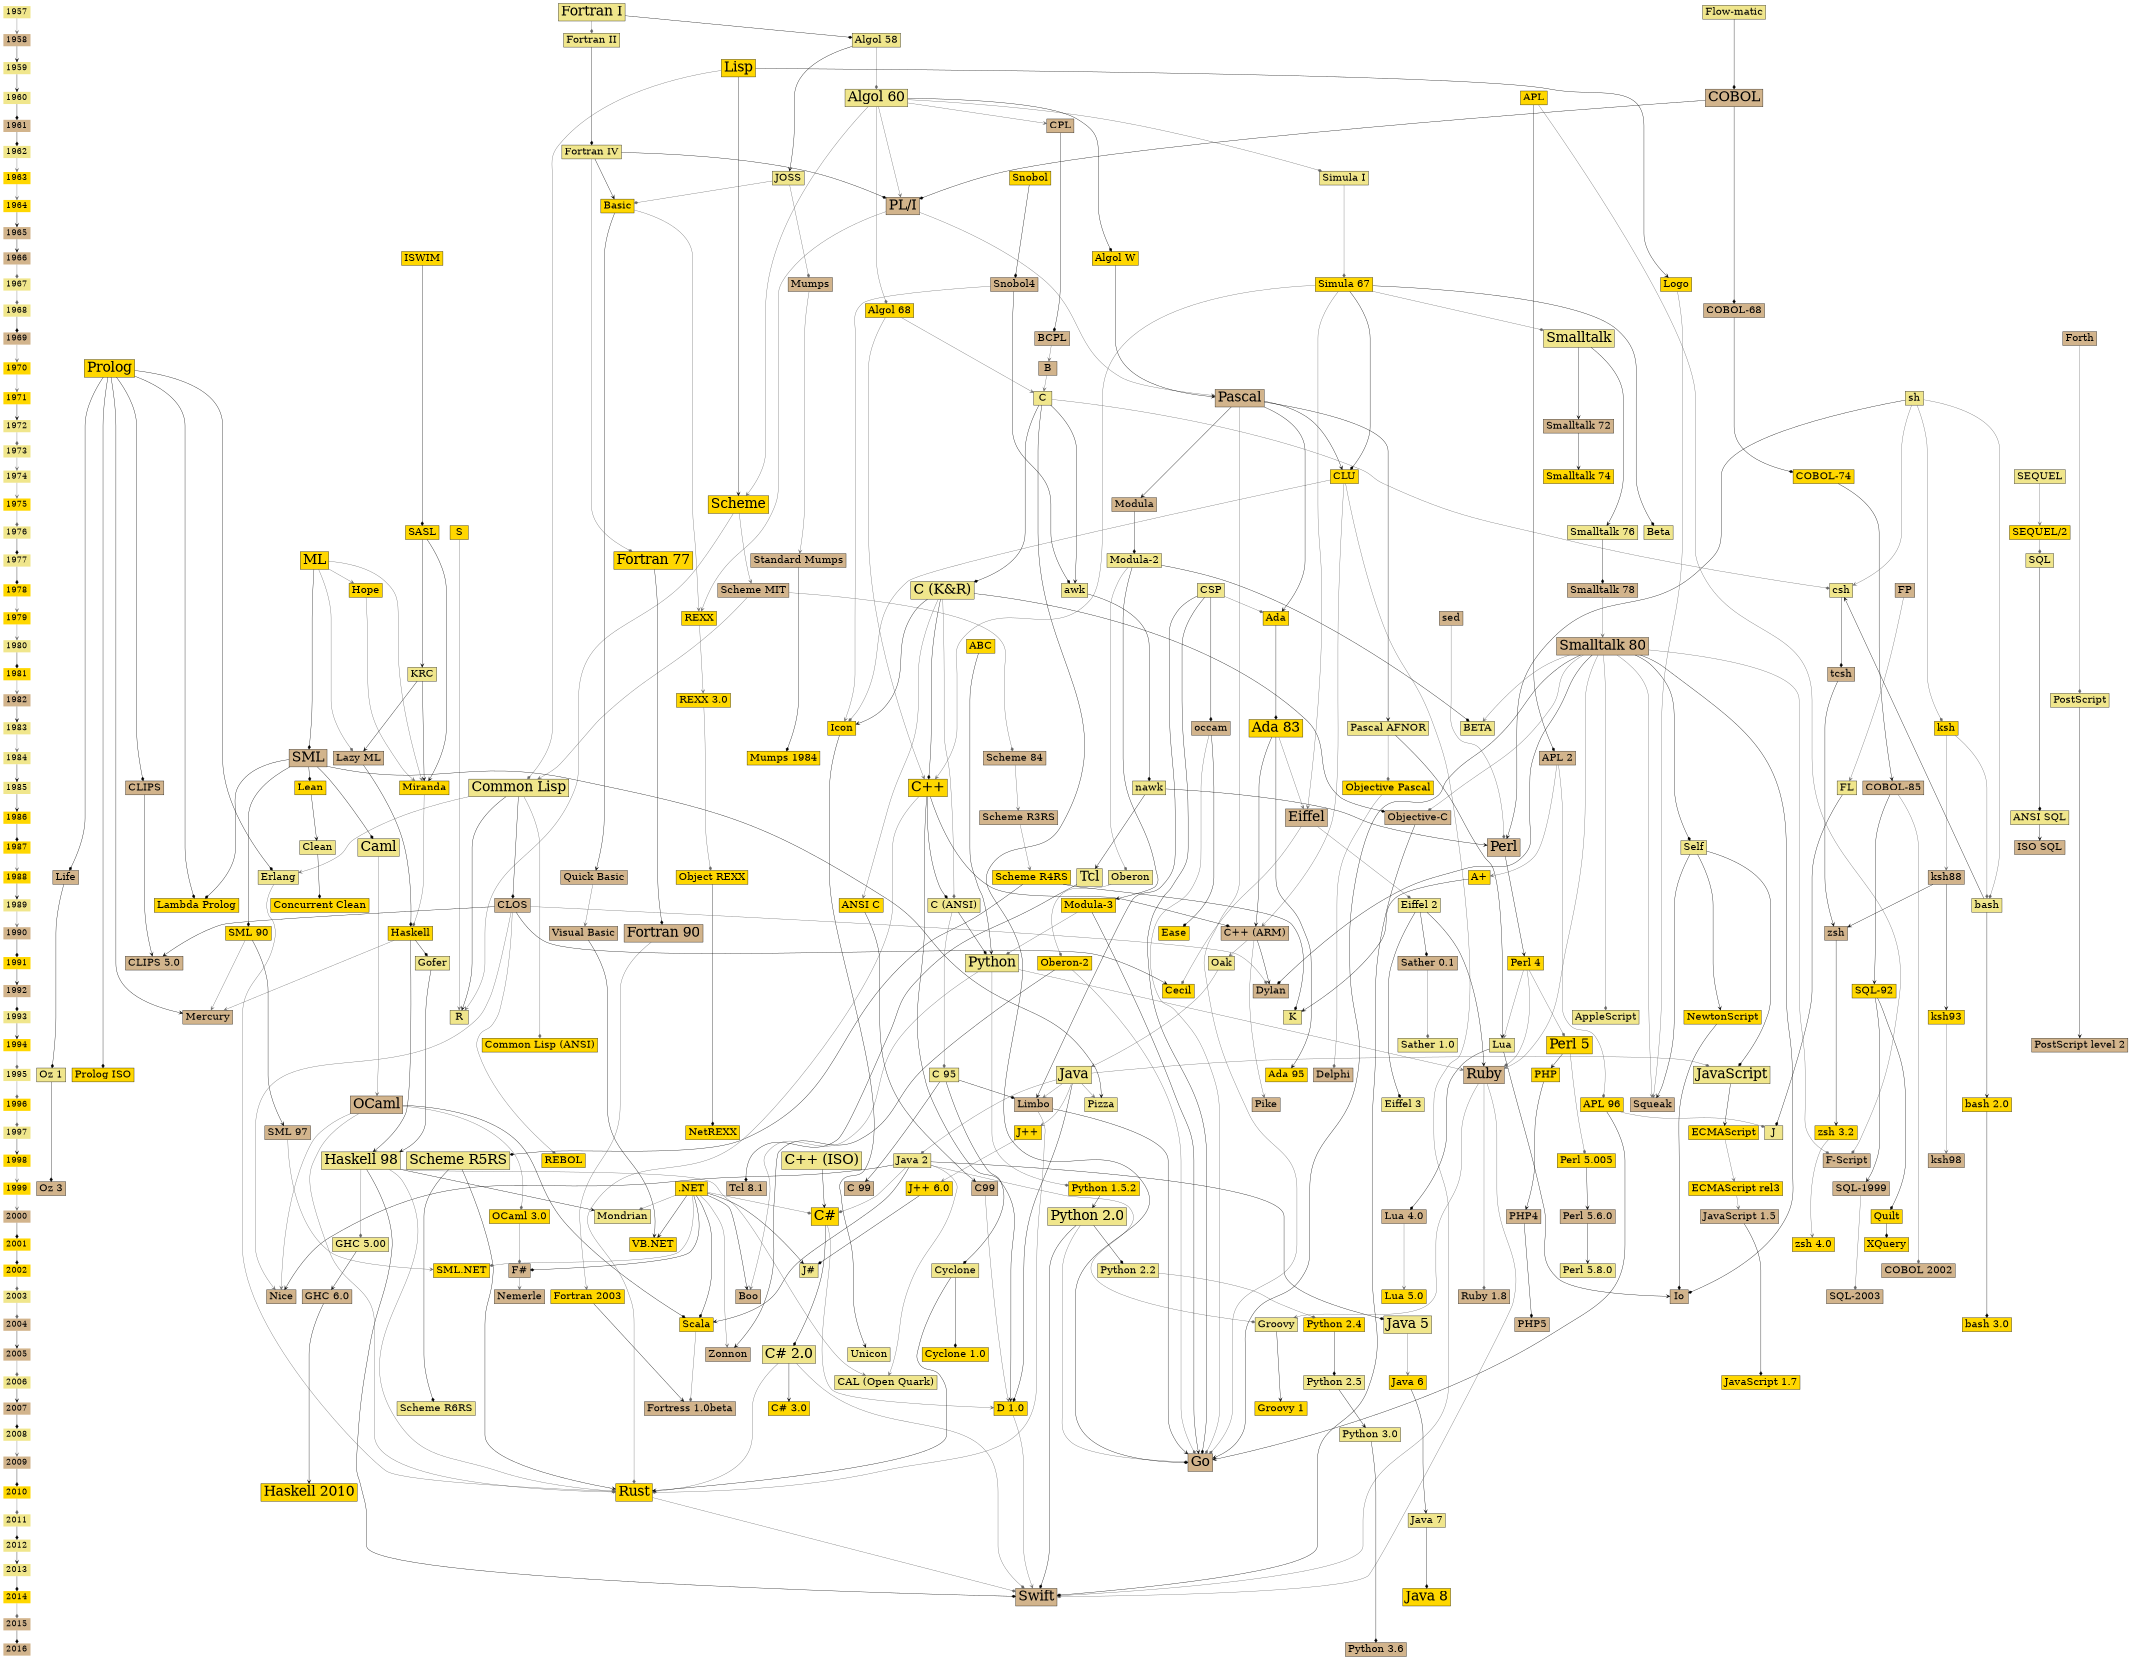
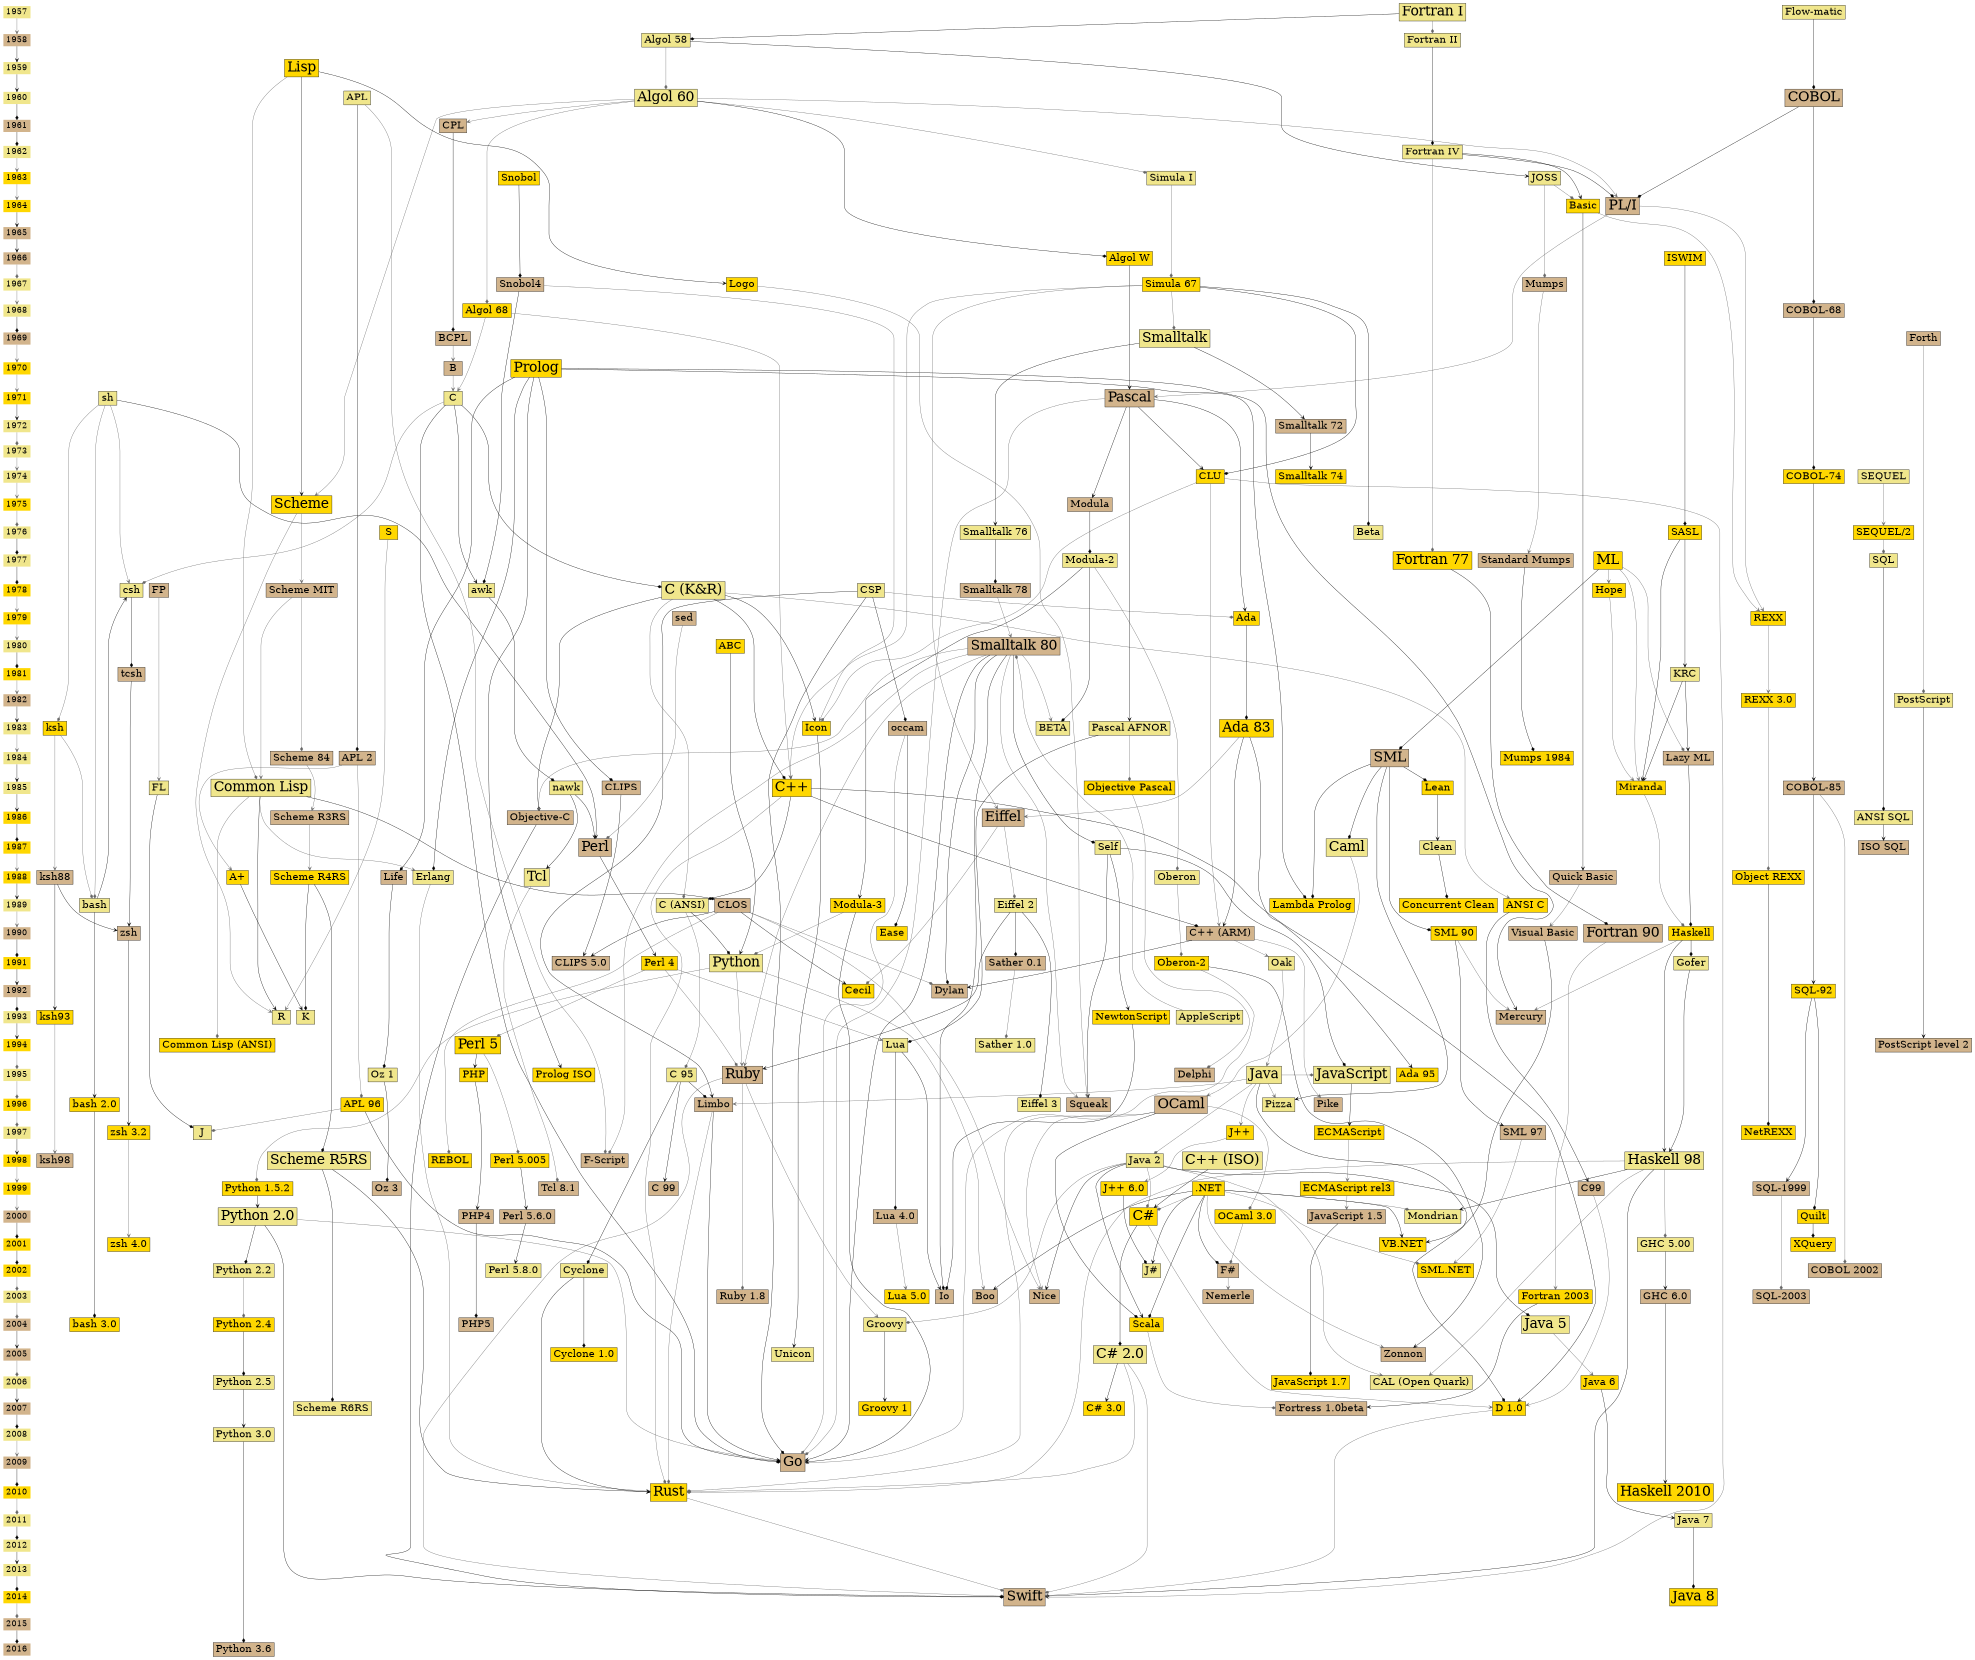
(1534, 98) -> (357, 98)
(17, 295) -> (17, 296)
(103, 720) -> (489, 722)
(1606, 831) -> (1119, 831)
(1493, 869) -> (977, 873)
(892, 1027) -> (514, 1032)
